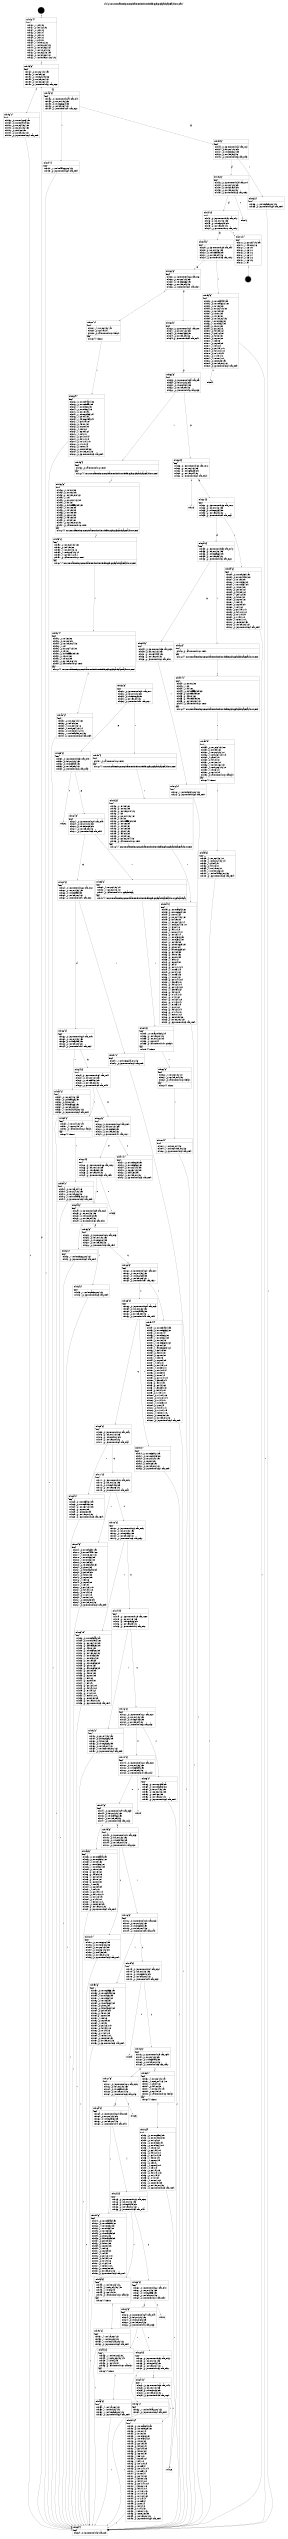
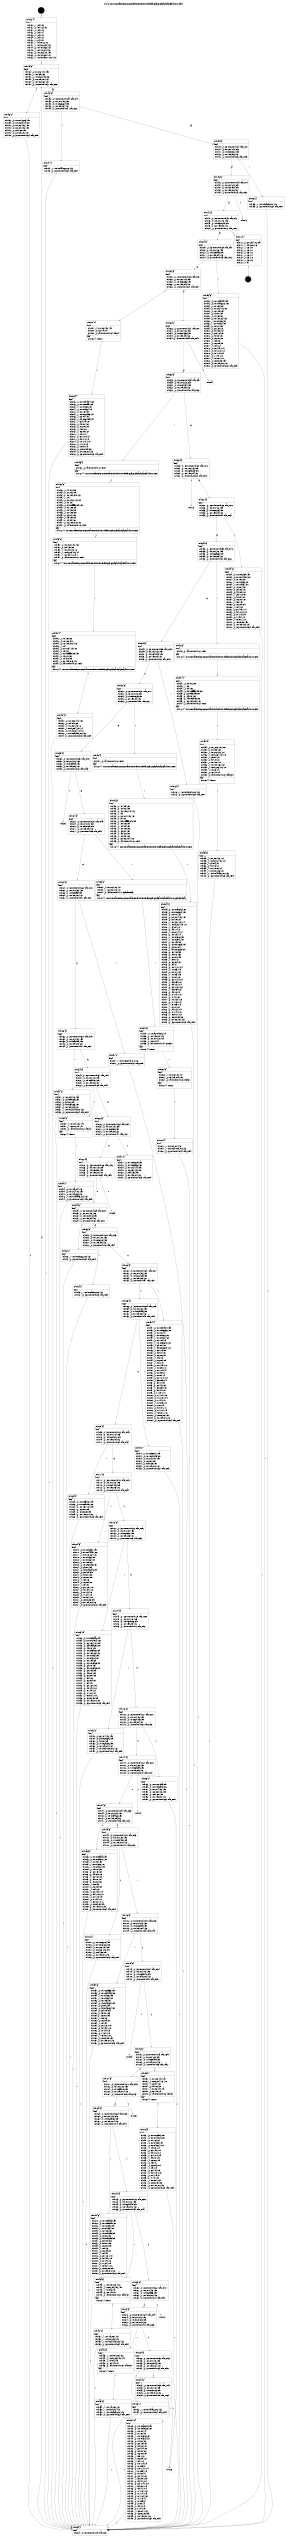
(212, 374) -> (198, 361)
none -> (145, 672)
